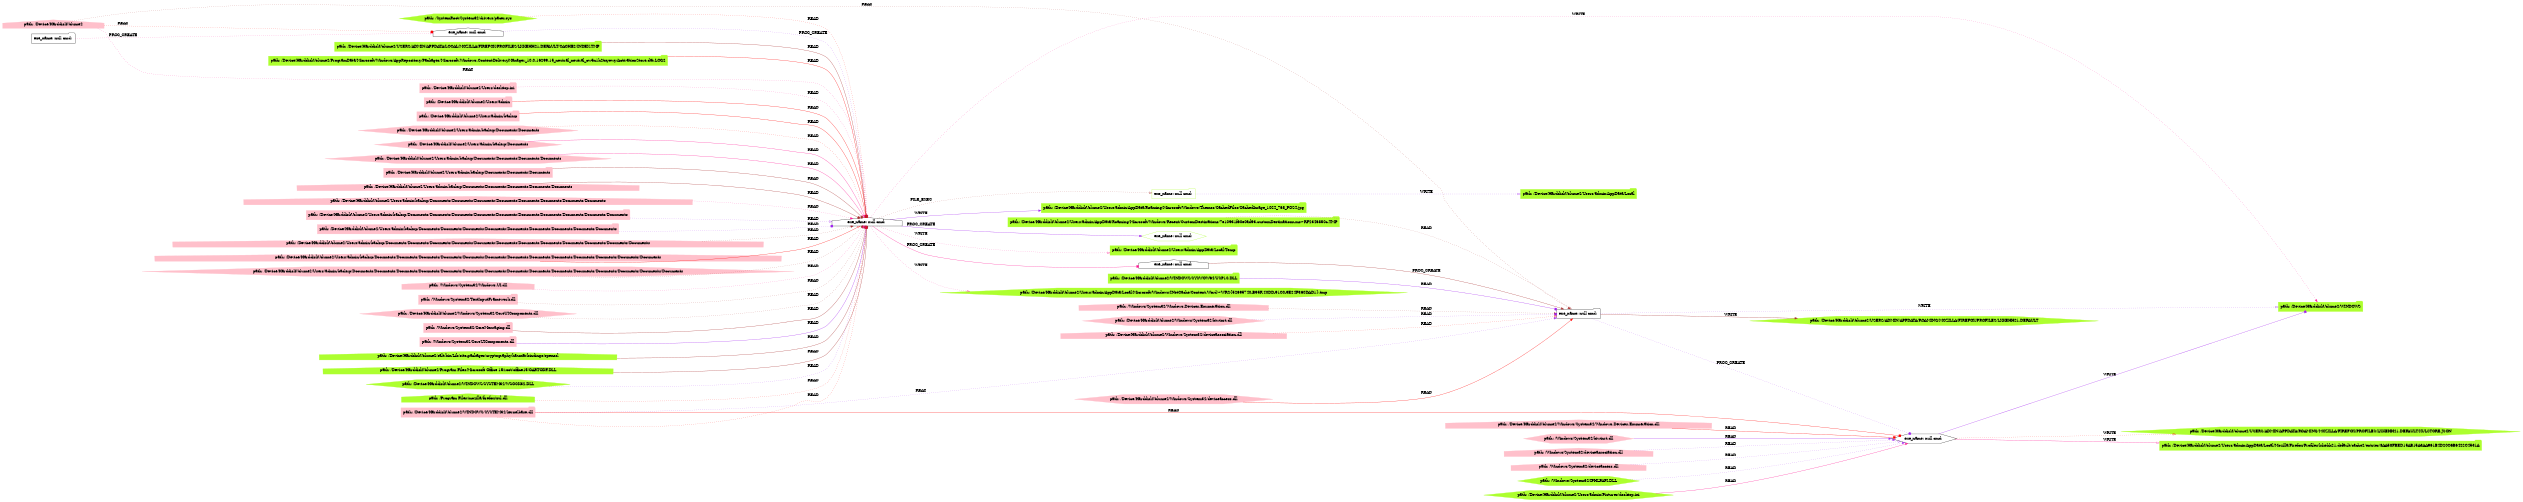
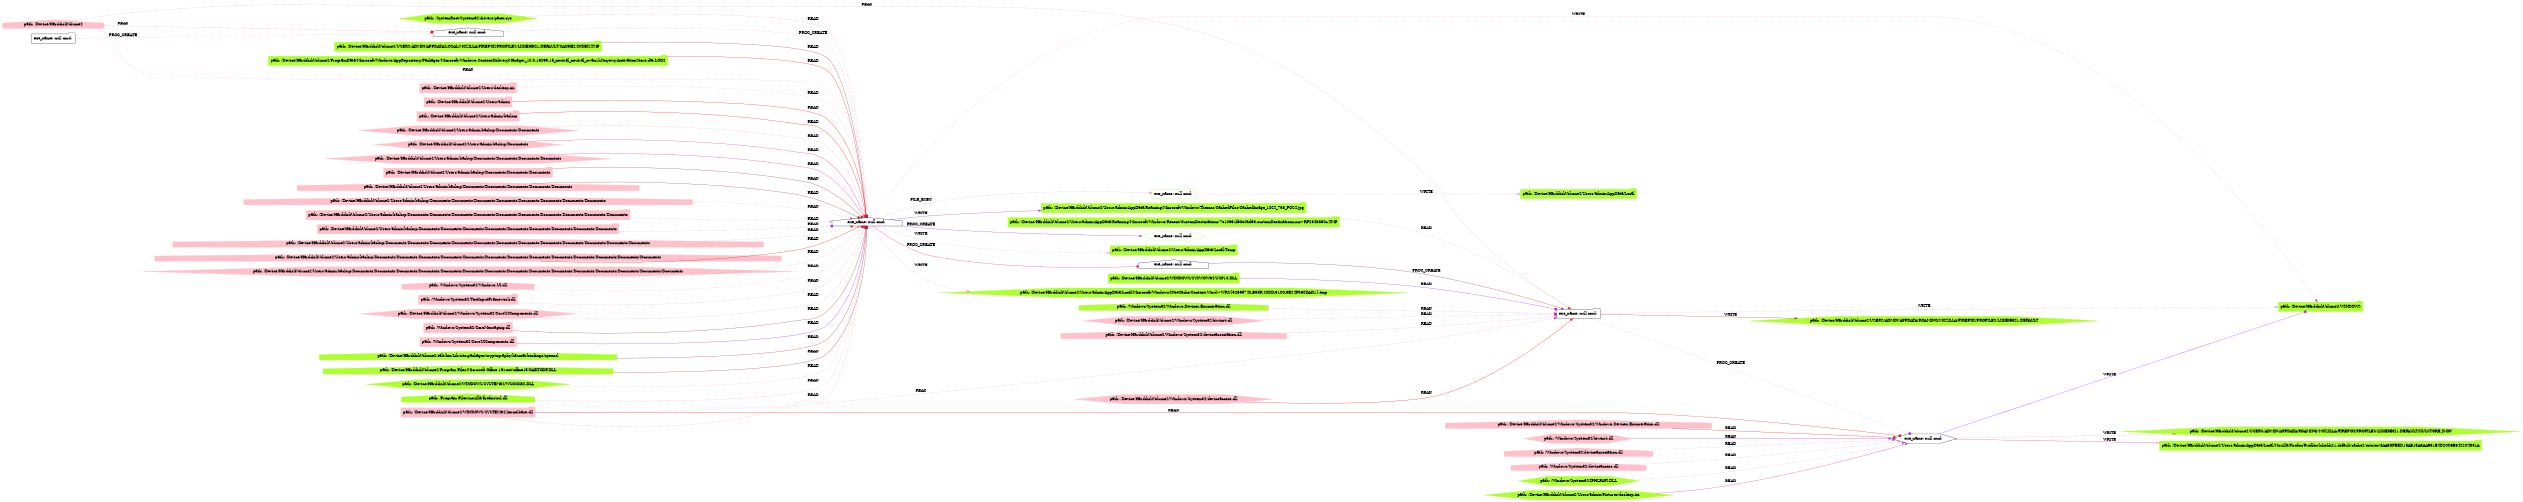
(1174, 307) -> (1174, 307)
